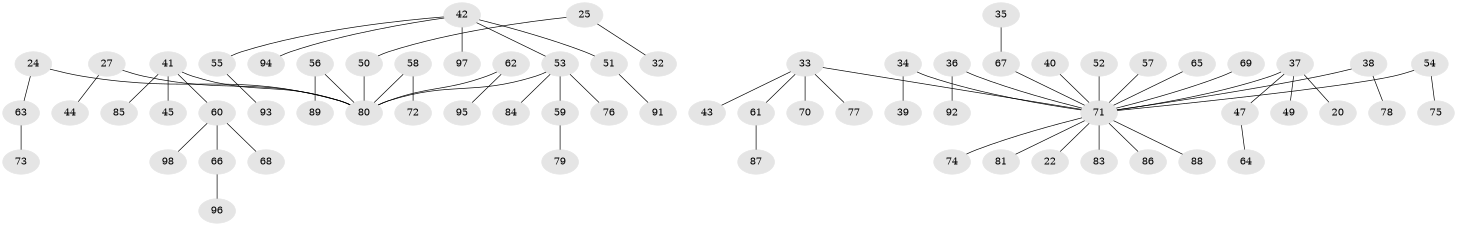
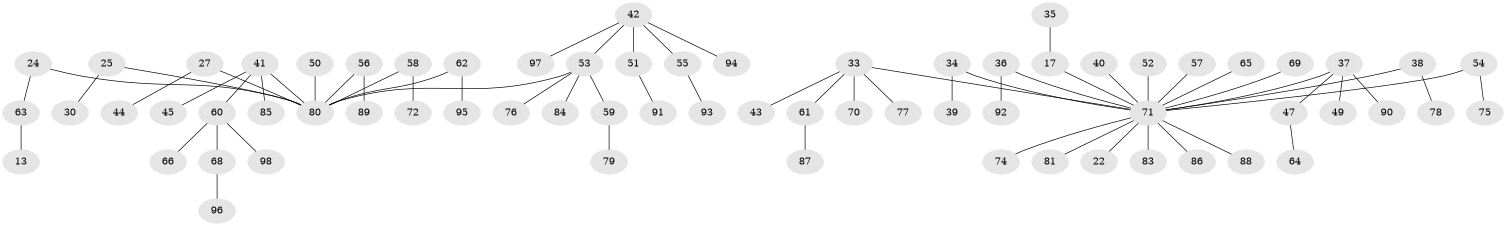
(471, 31) -> (200, 81)
(658, 64) -> (70, 113)
(1001, 64) -> (1050, 64)
(1338, 113) -> (1387, 113)
(21, 162) -> (21, 162)
(217, 187) -> (217, 187)
